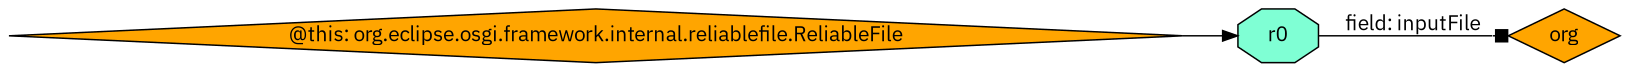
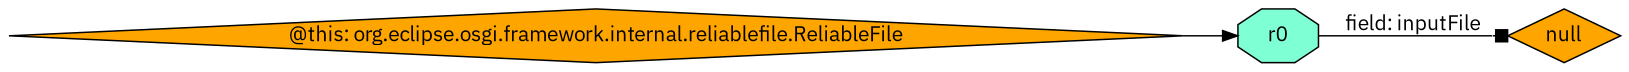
(1564, 36) -> (1564, 36)
